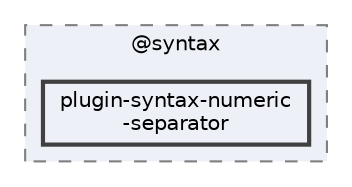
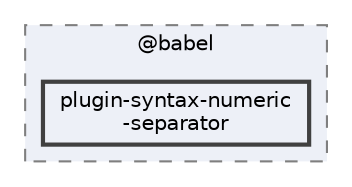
(176, 45) -> (176, 45)
